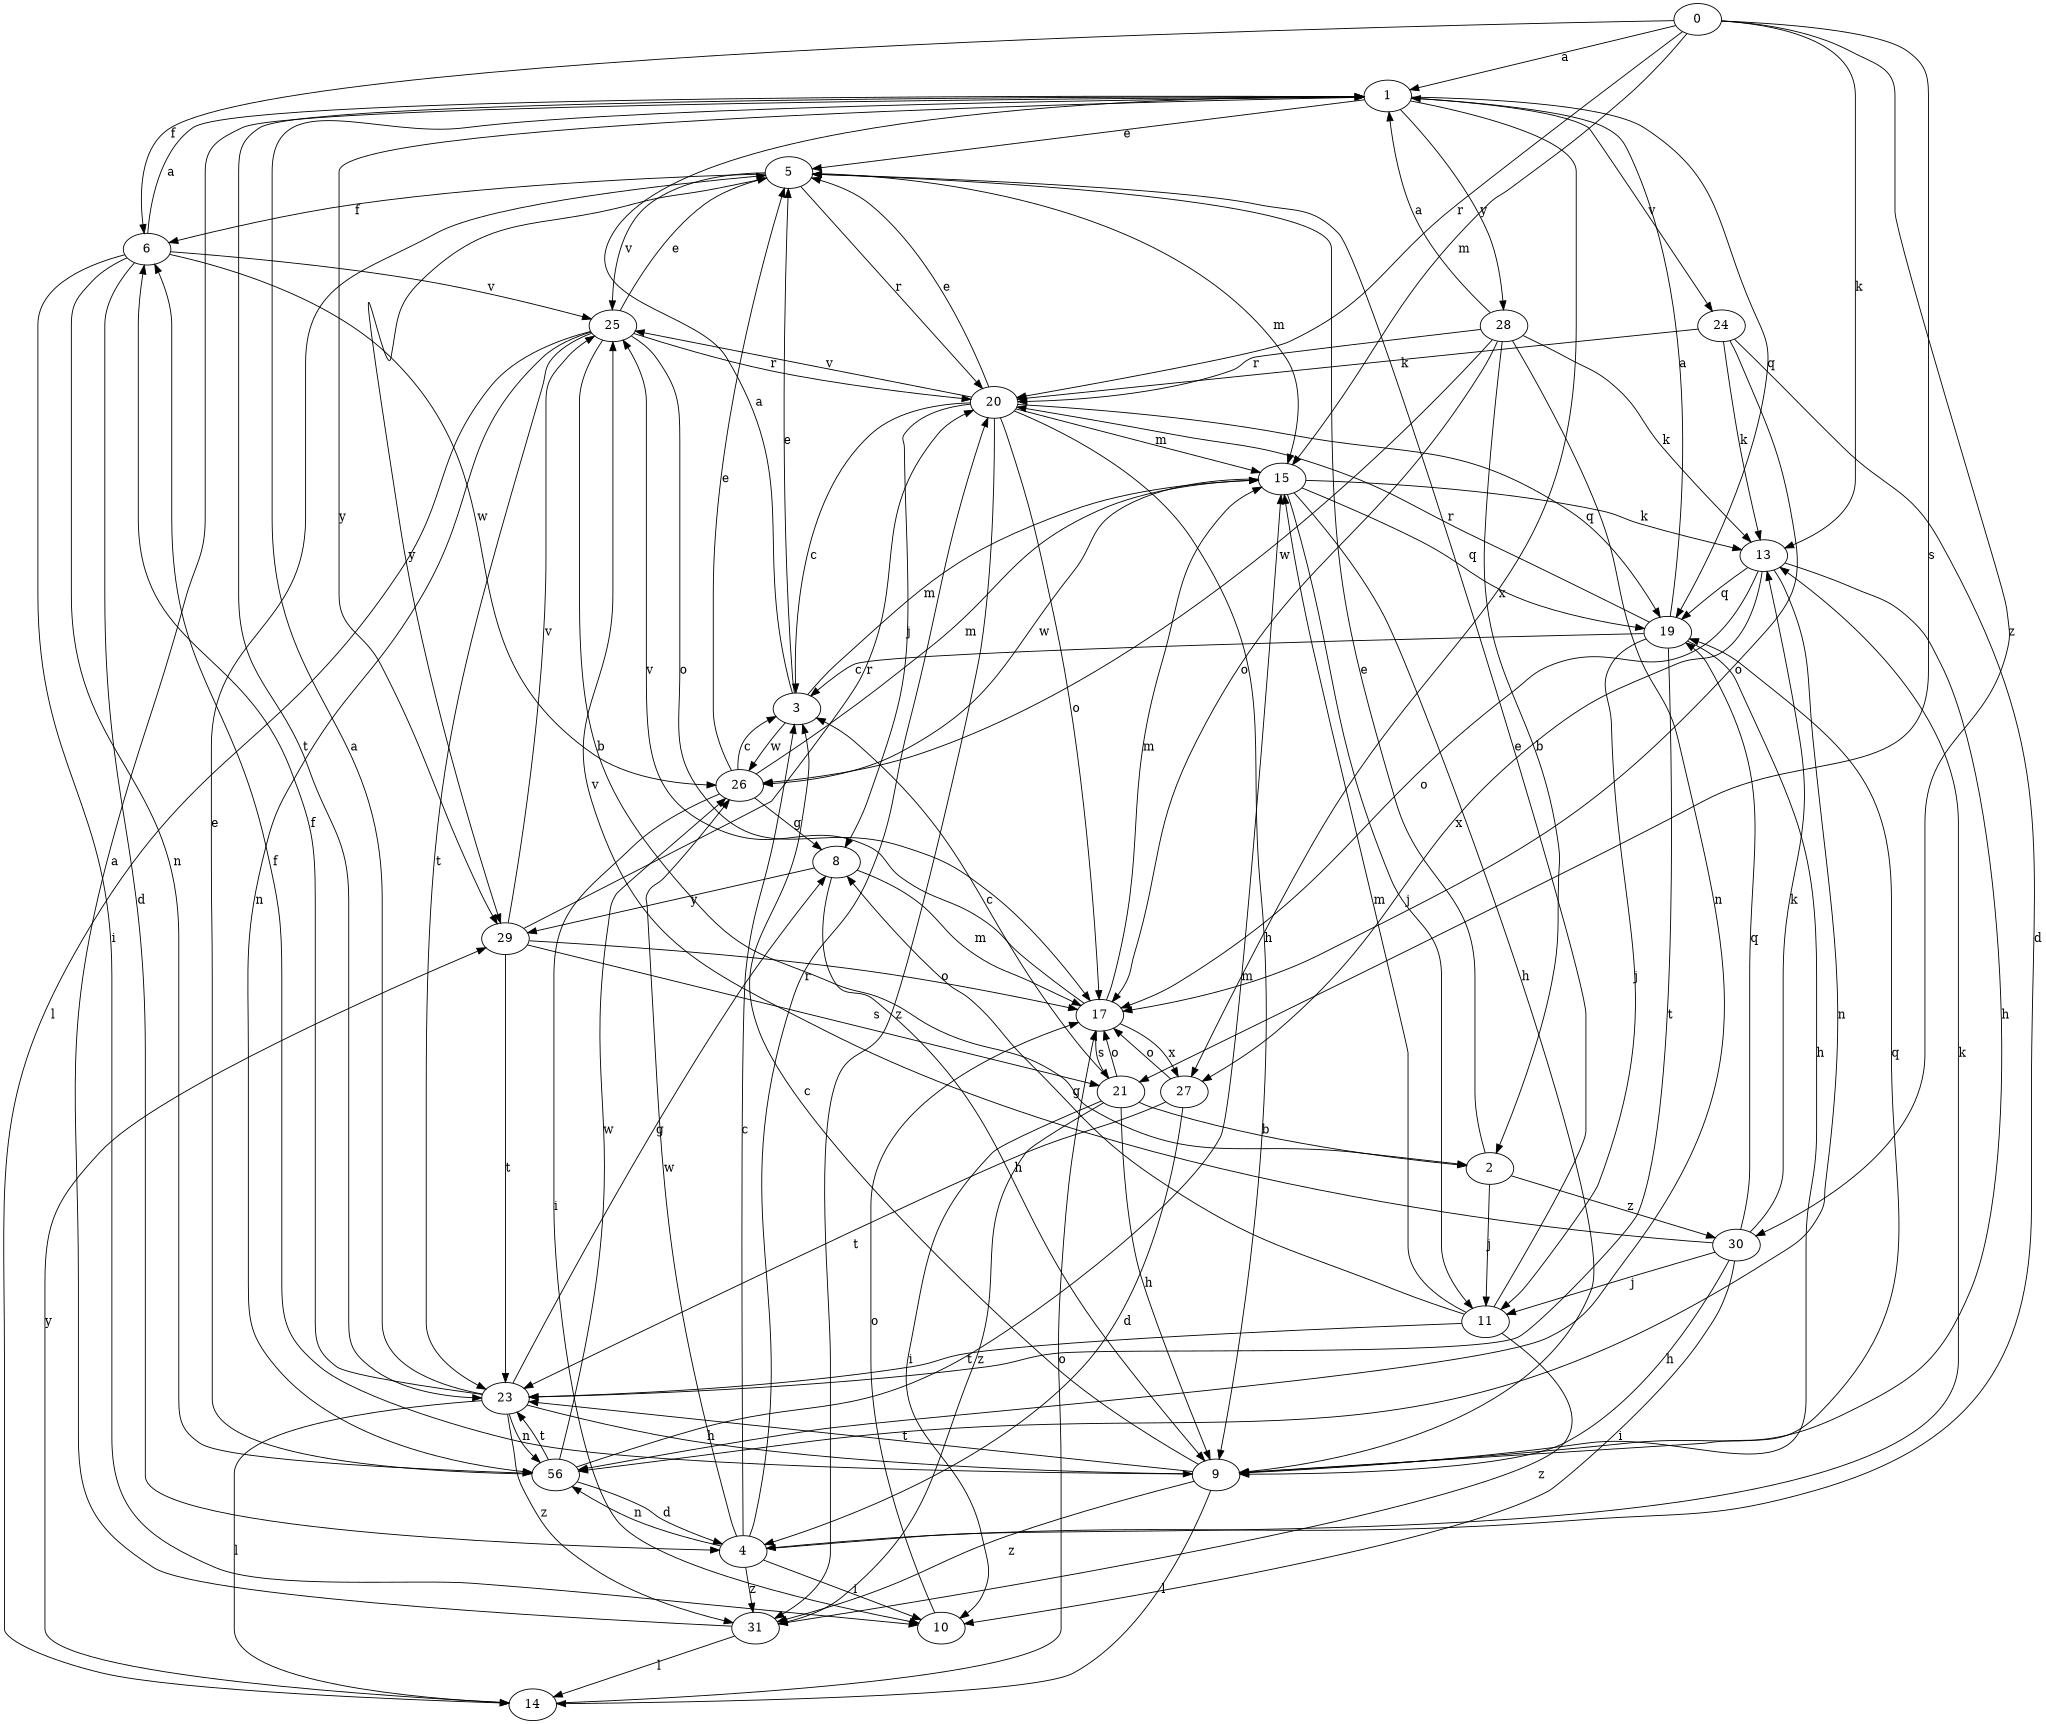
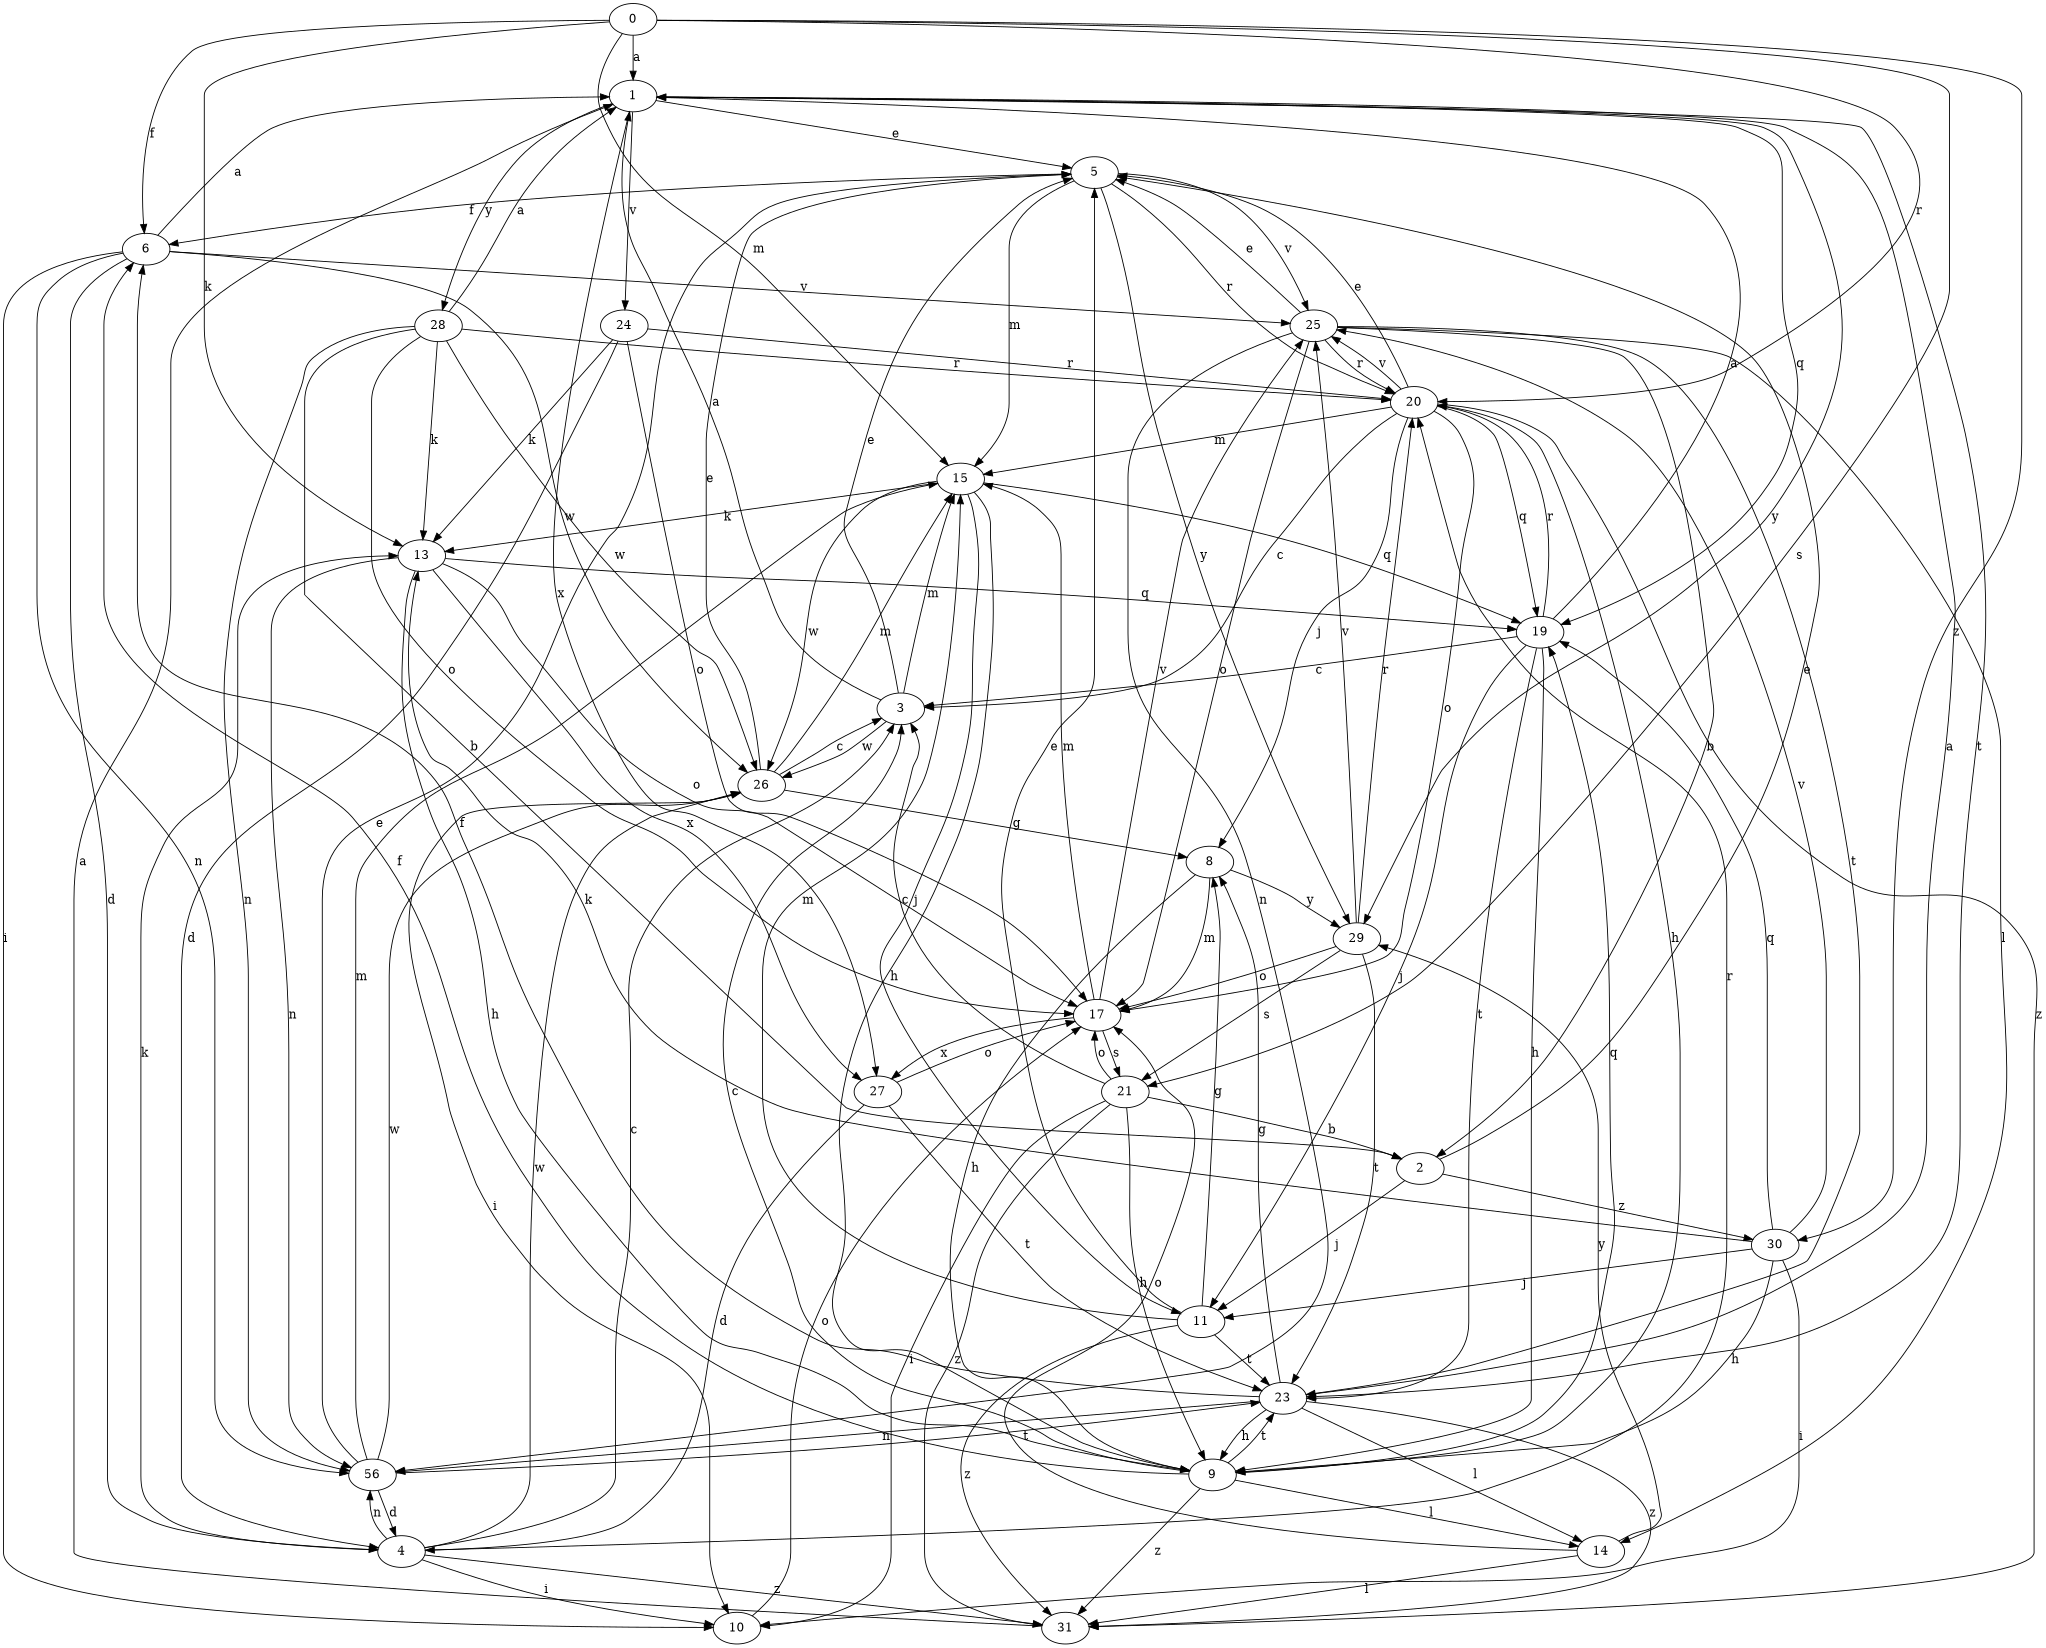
(1405, 364) -> (1070, 364)
(648, 1665) -> (1338, 1589)
